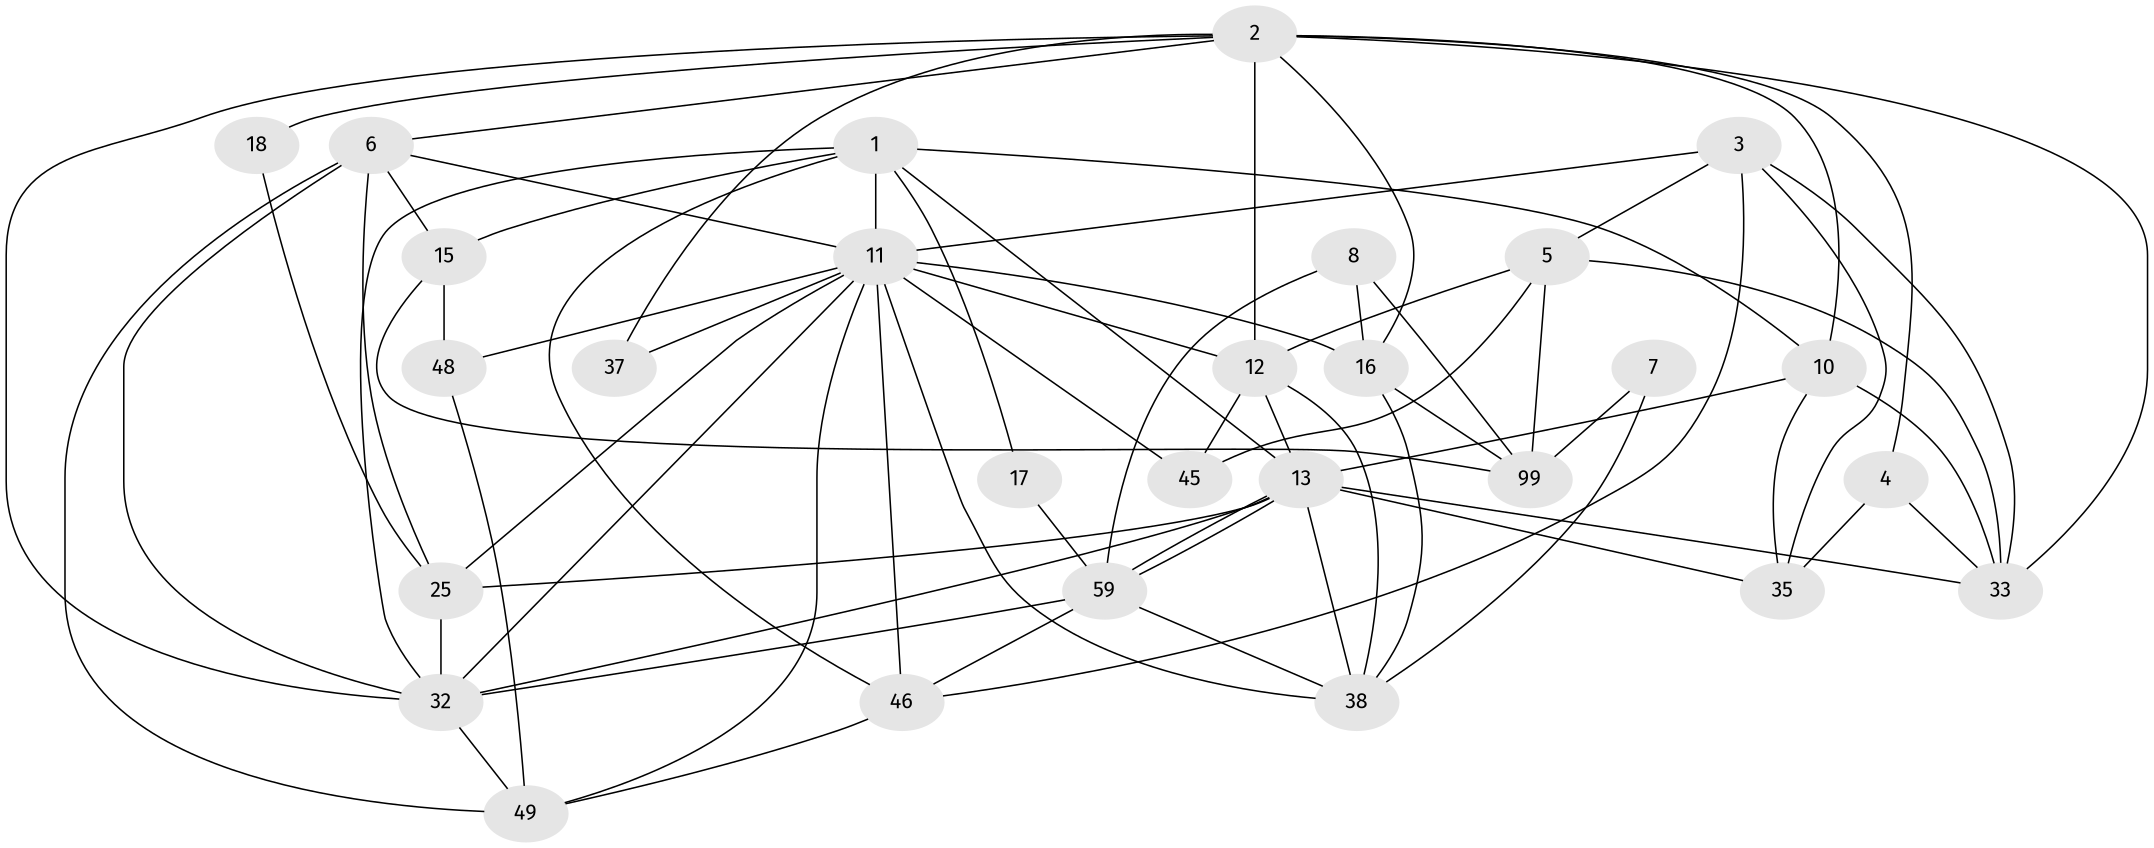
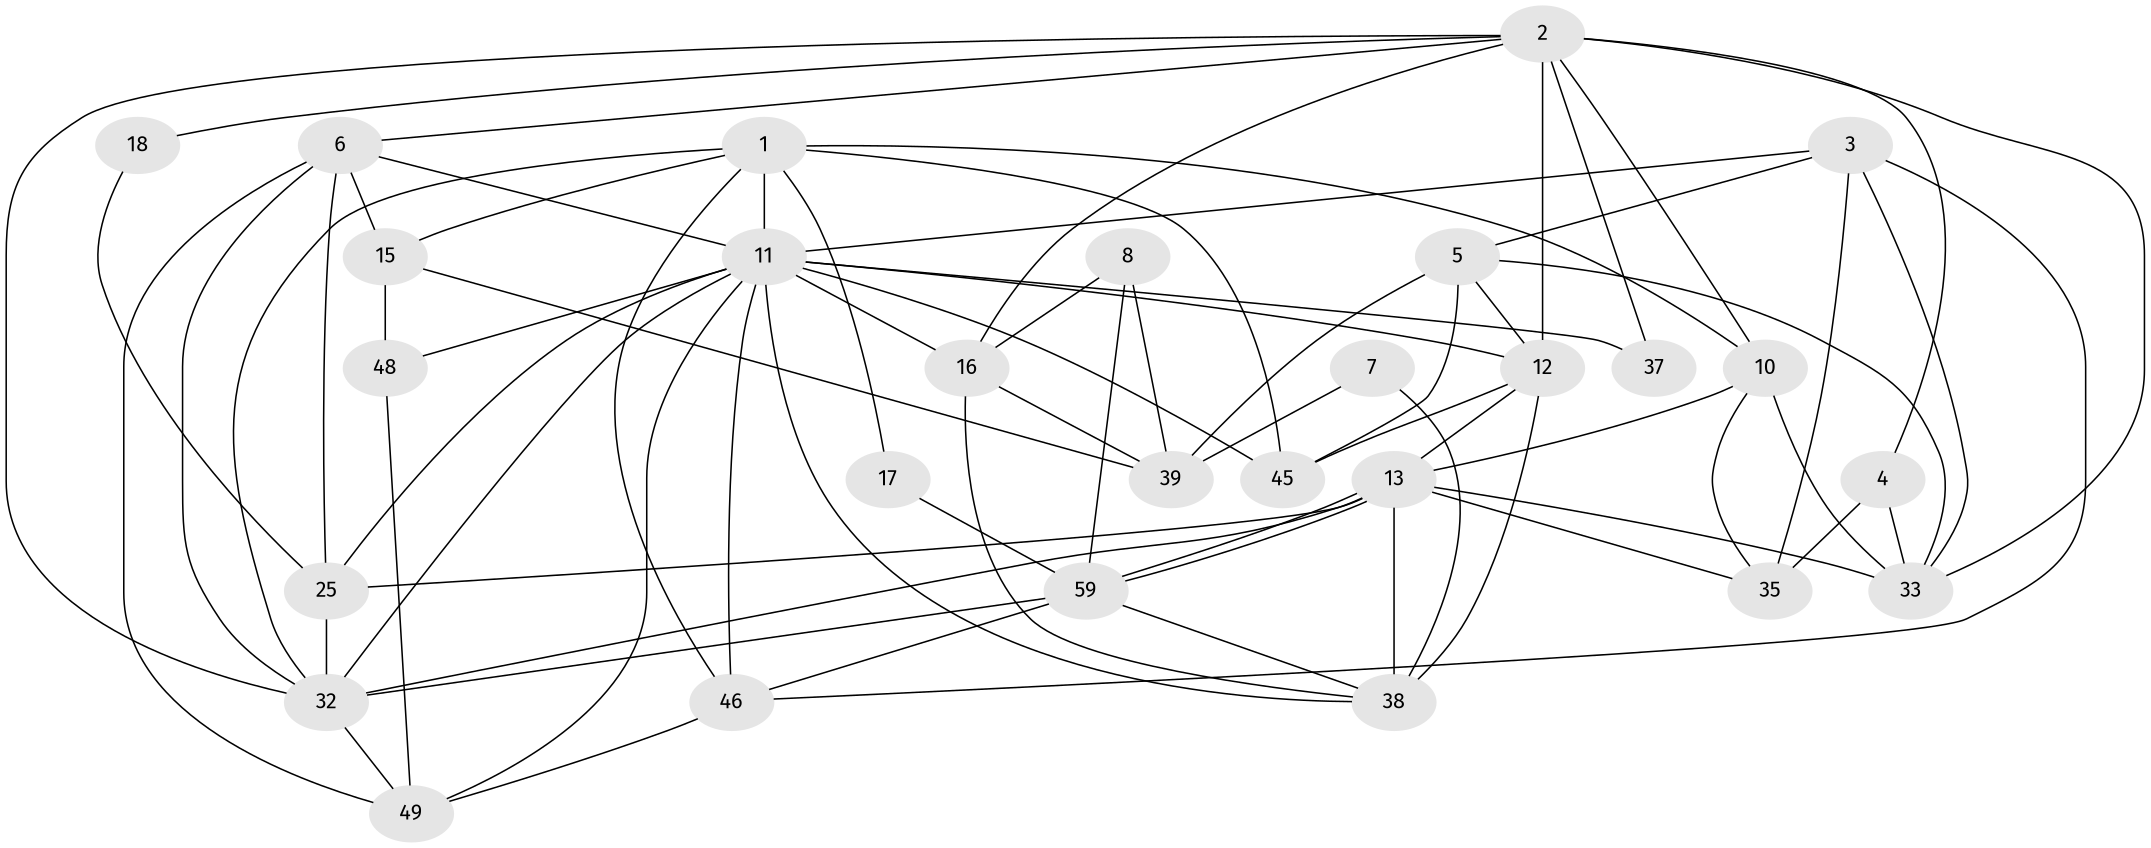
(1079, 306) -> (1105, 195)
(1530, 480) -> (1171, 480)
